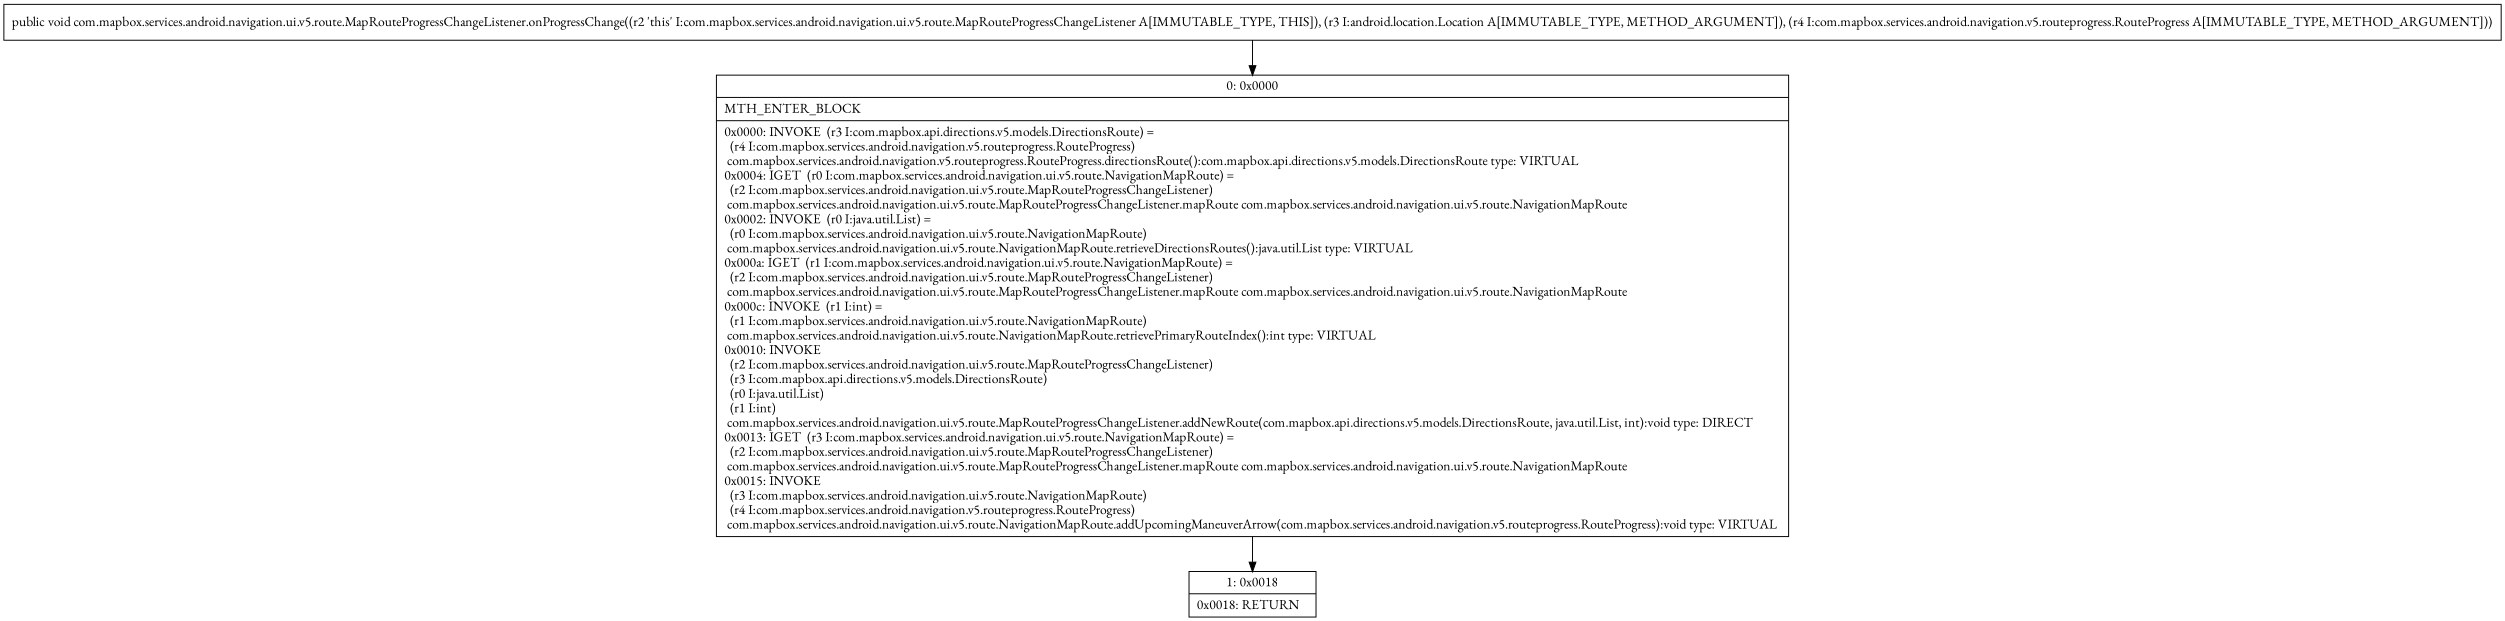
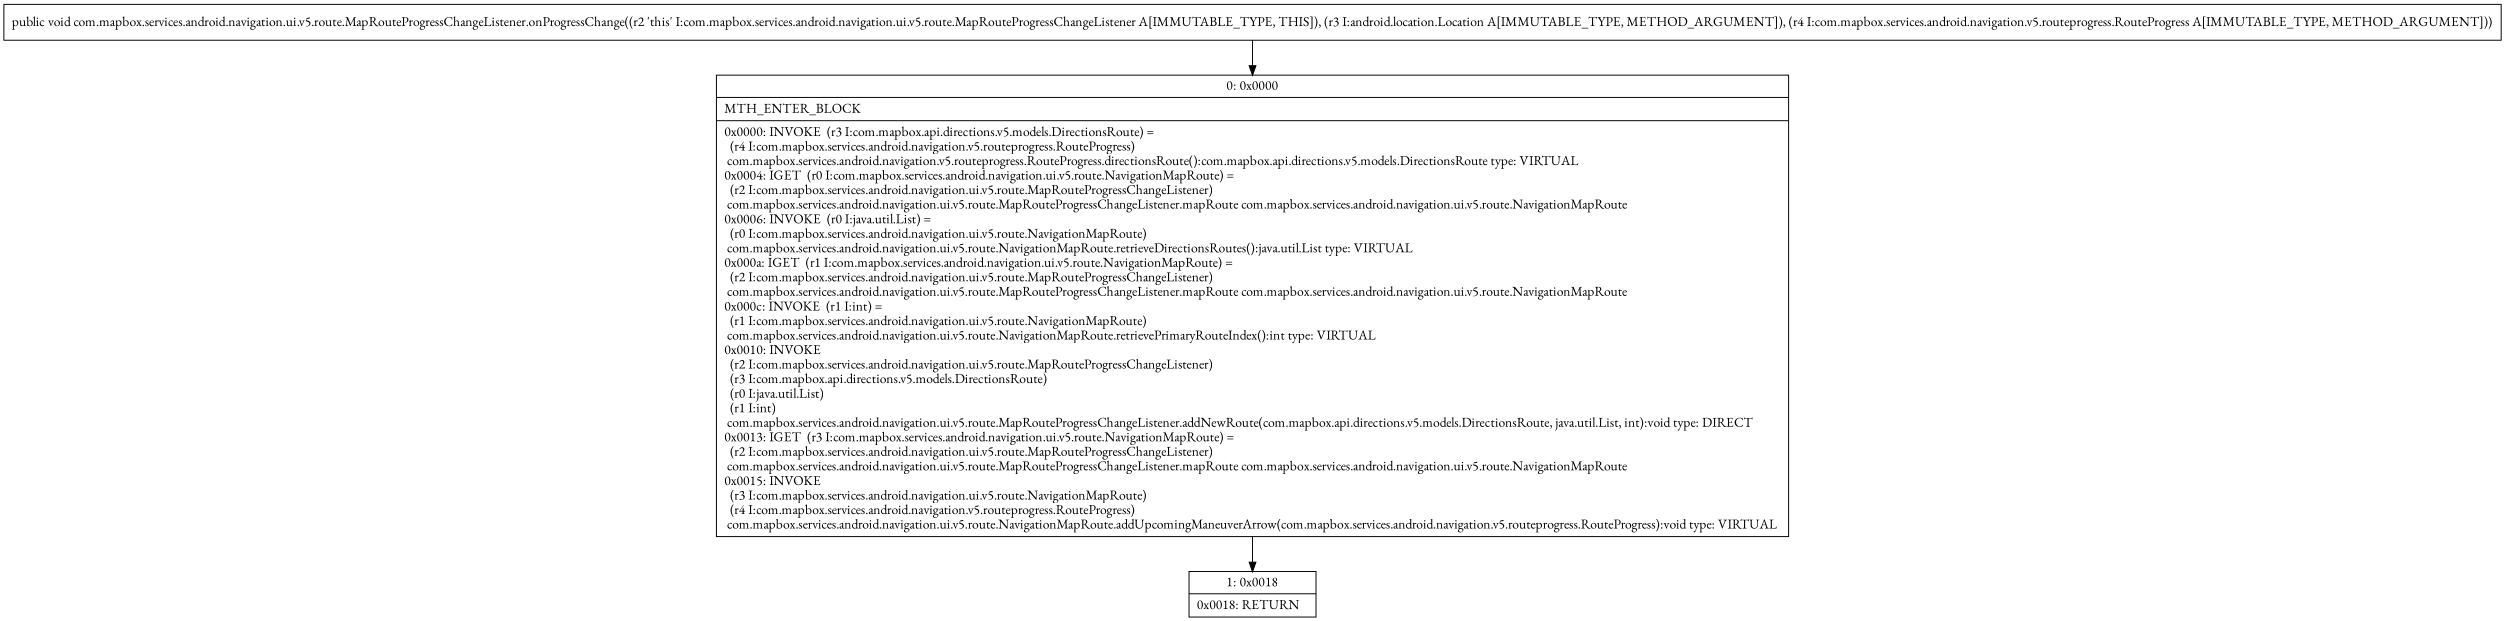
(829, 219) -> (829, 219)
